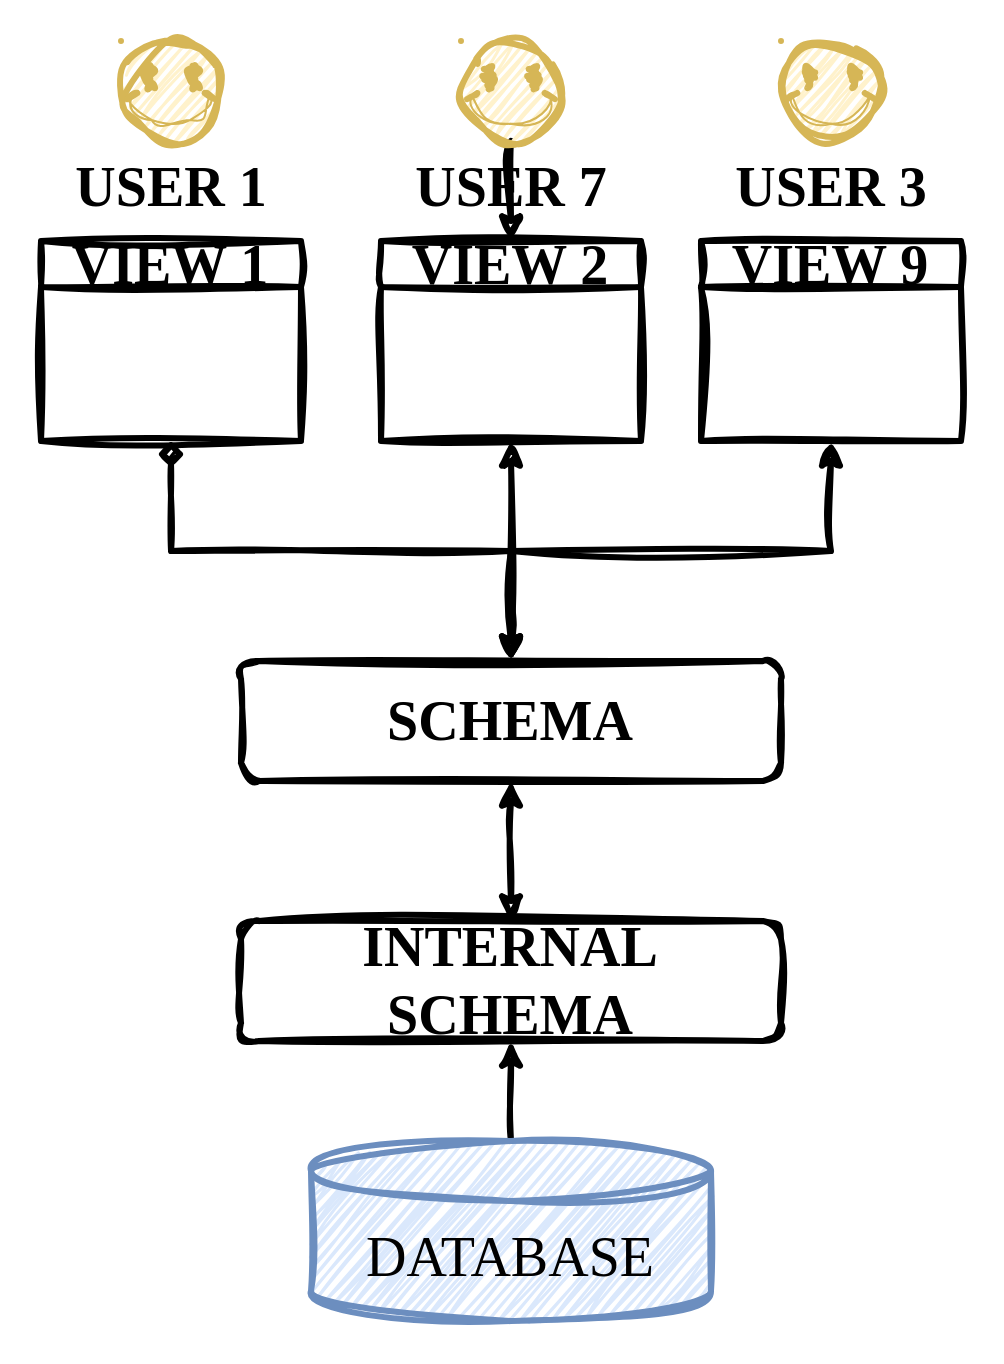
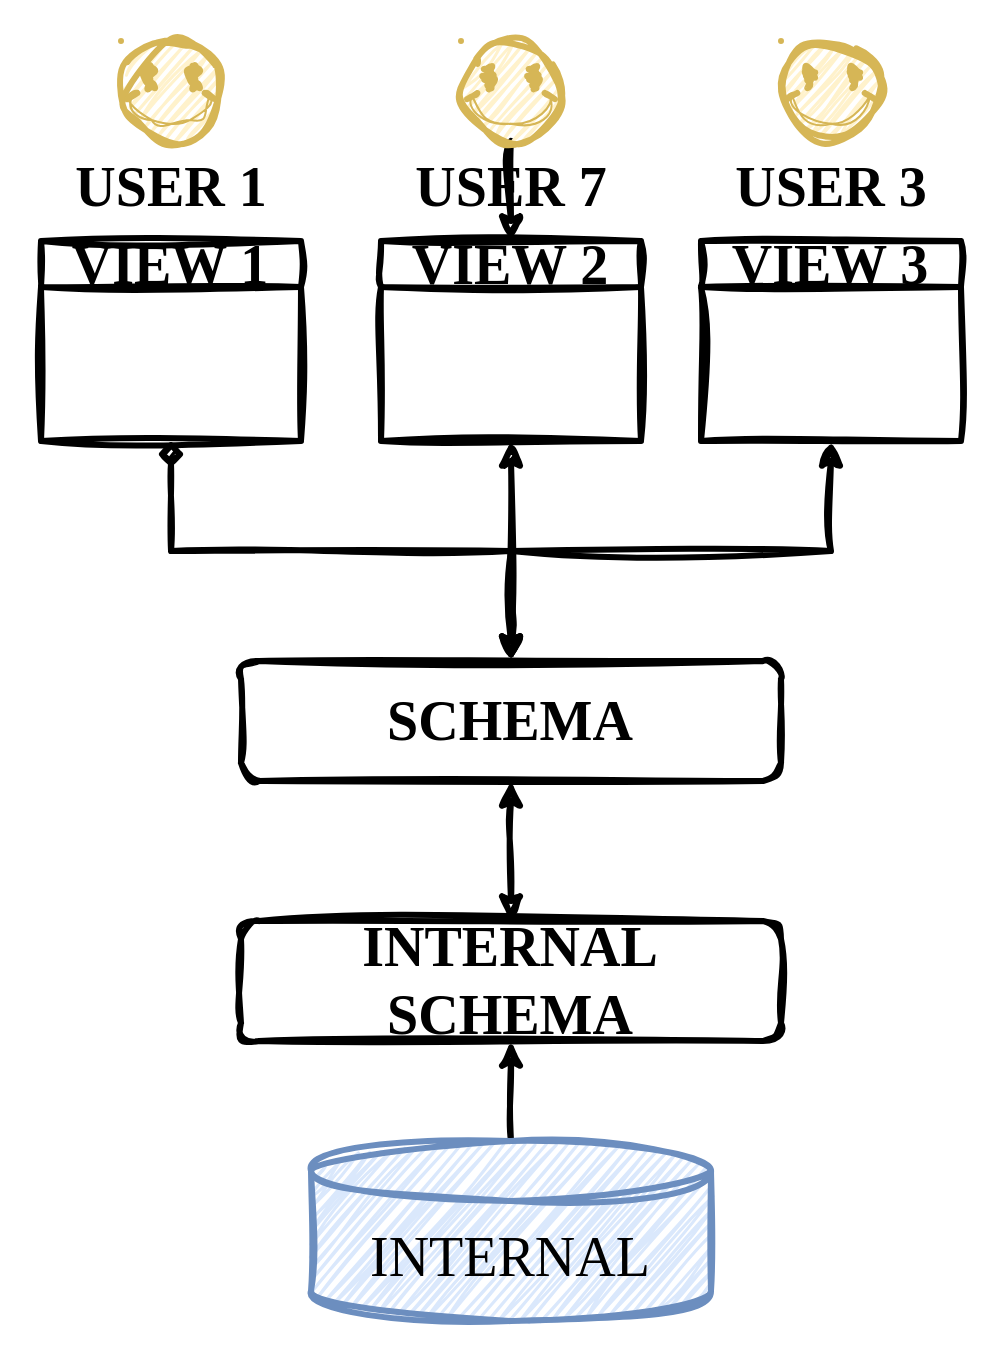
(831, 265) -> (831, 265)
(511, 1257) -> (511, 1257)
